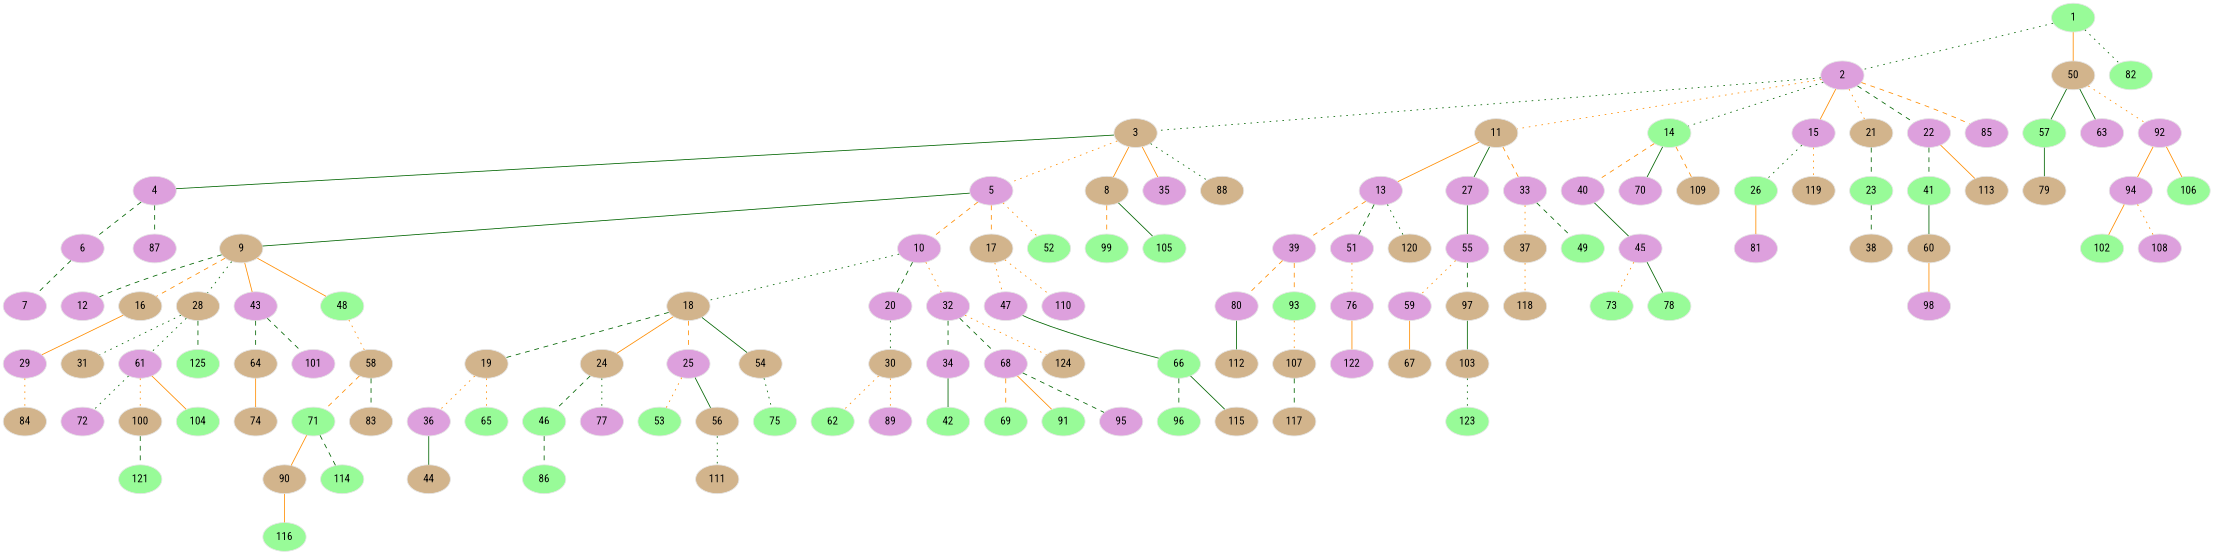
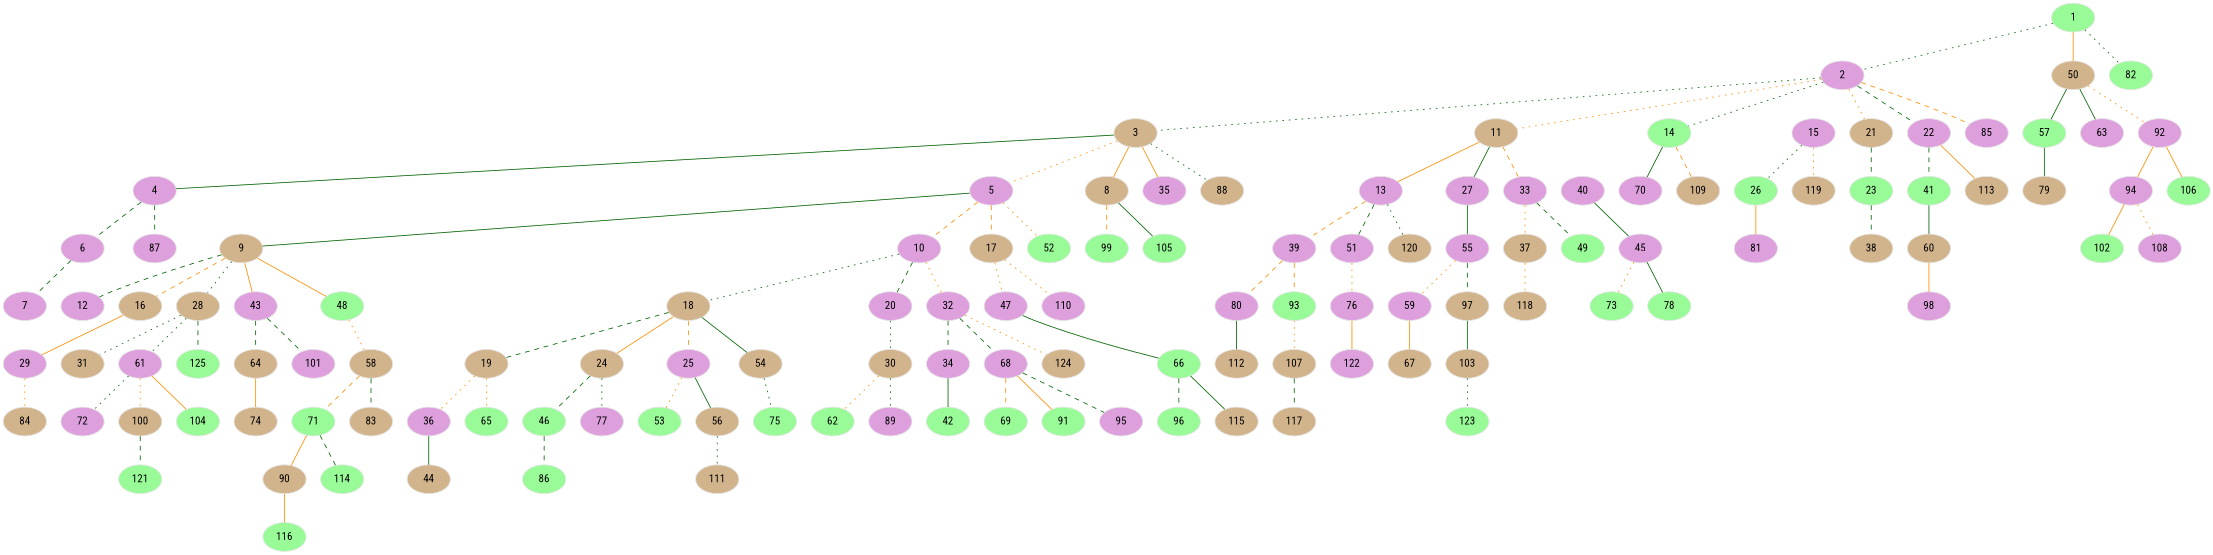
(1828, 104) -> none
(1626, 162) -> none
(890, 393) -> (890, 393)
